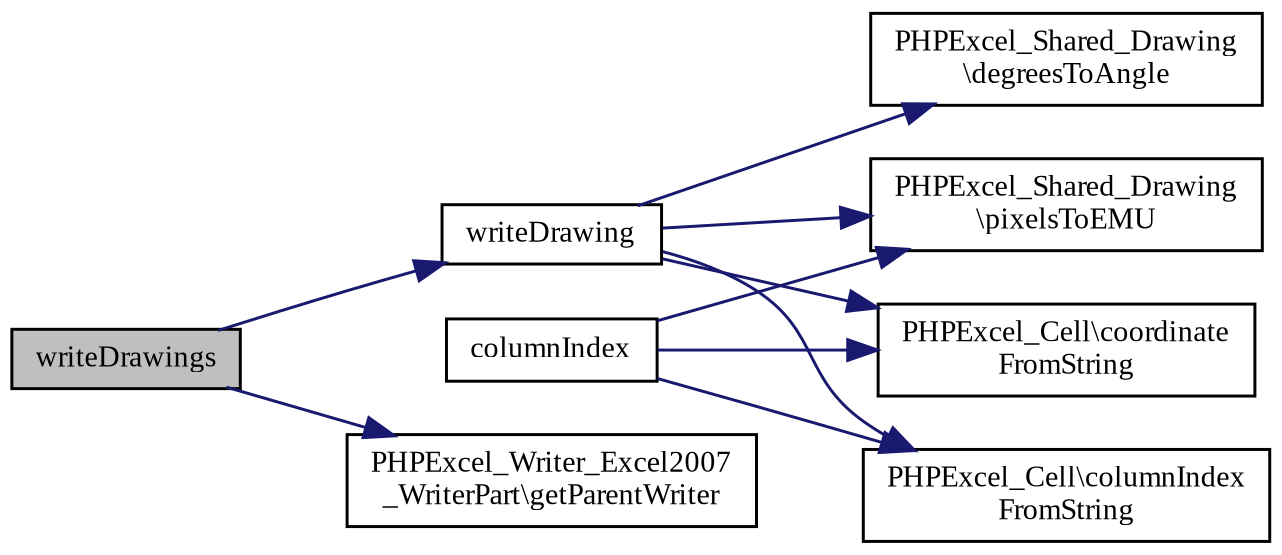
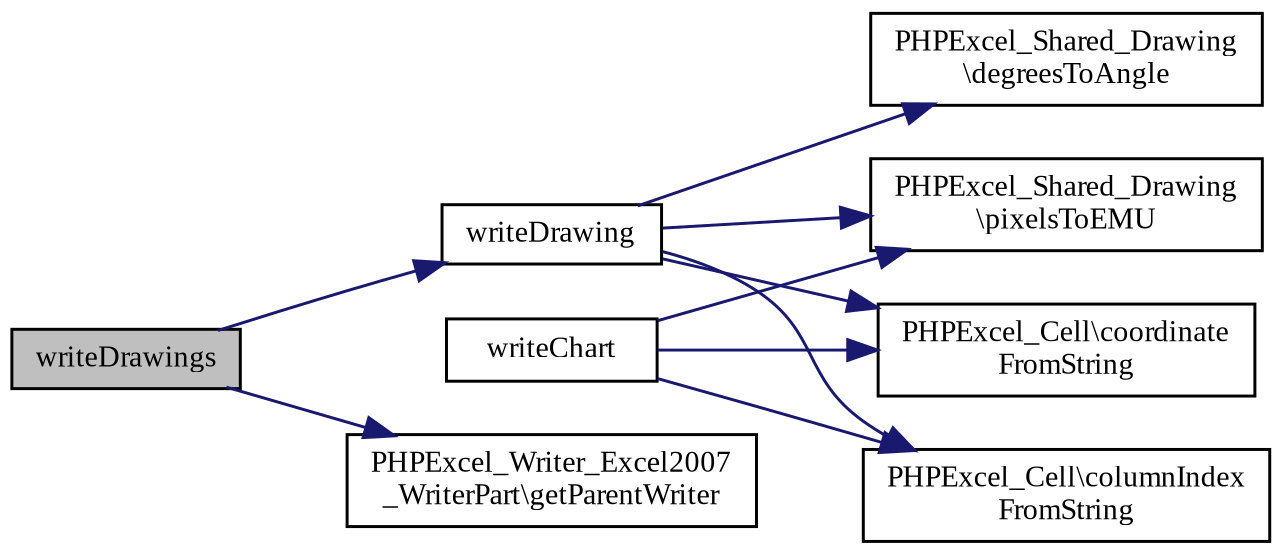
(552, 350) -> (552, 350)
